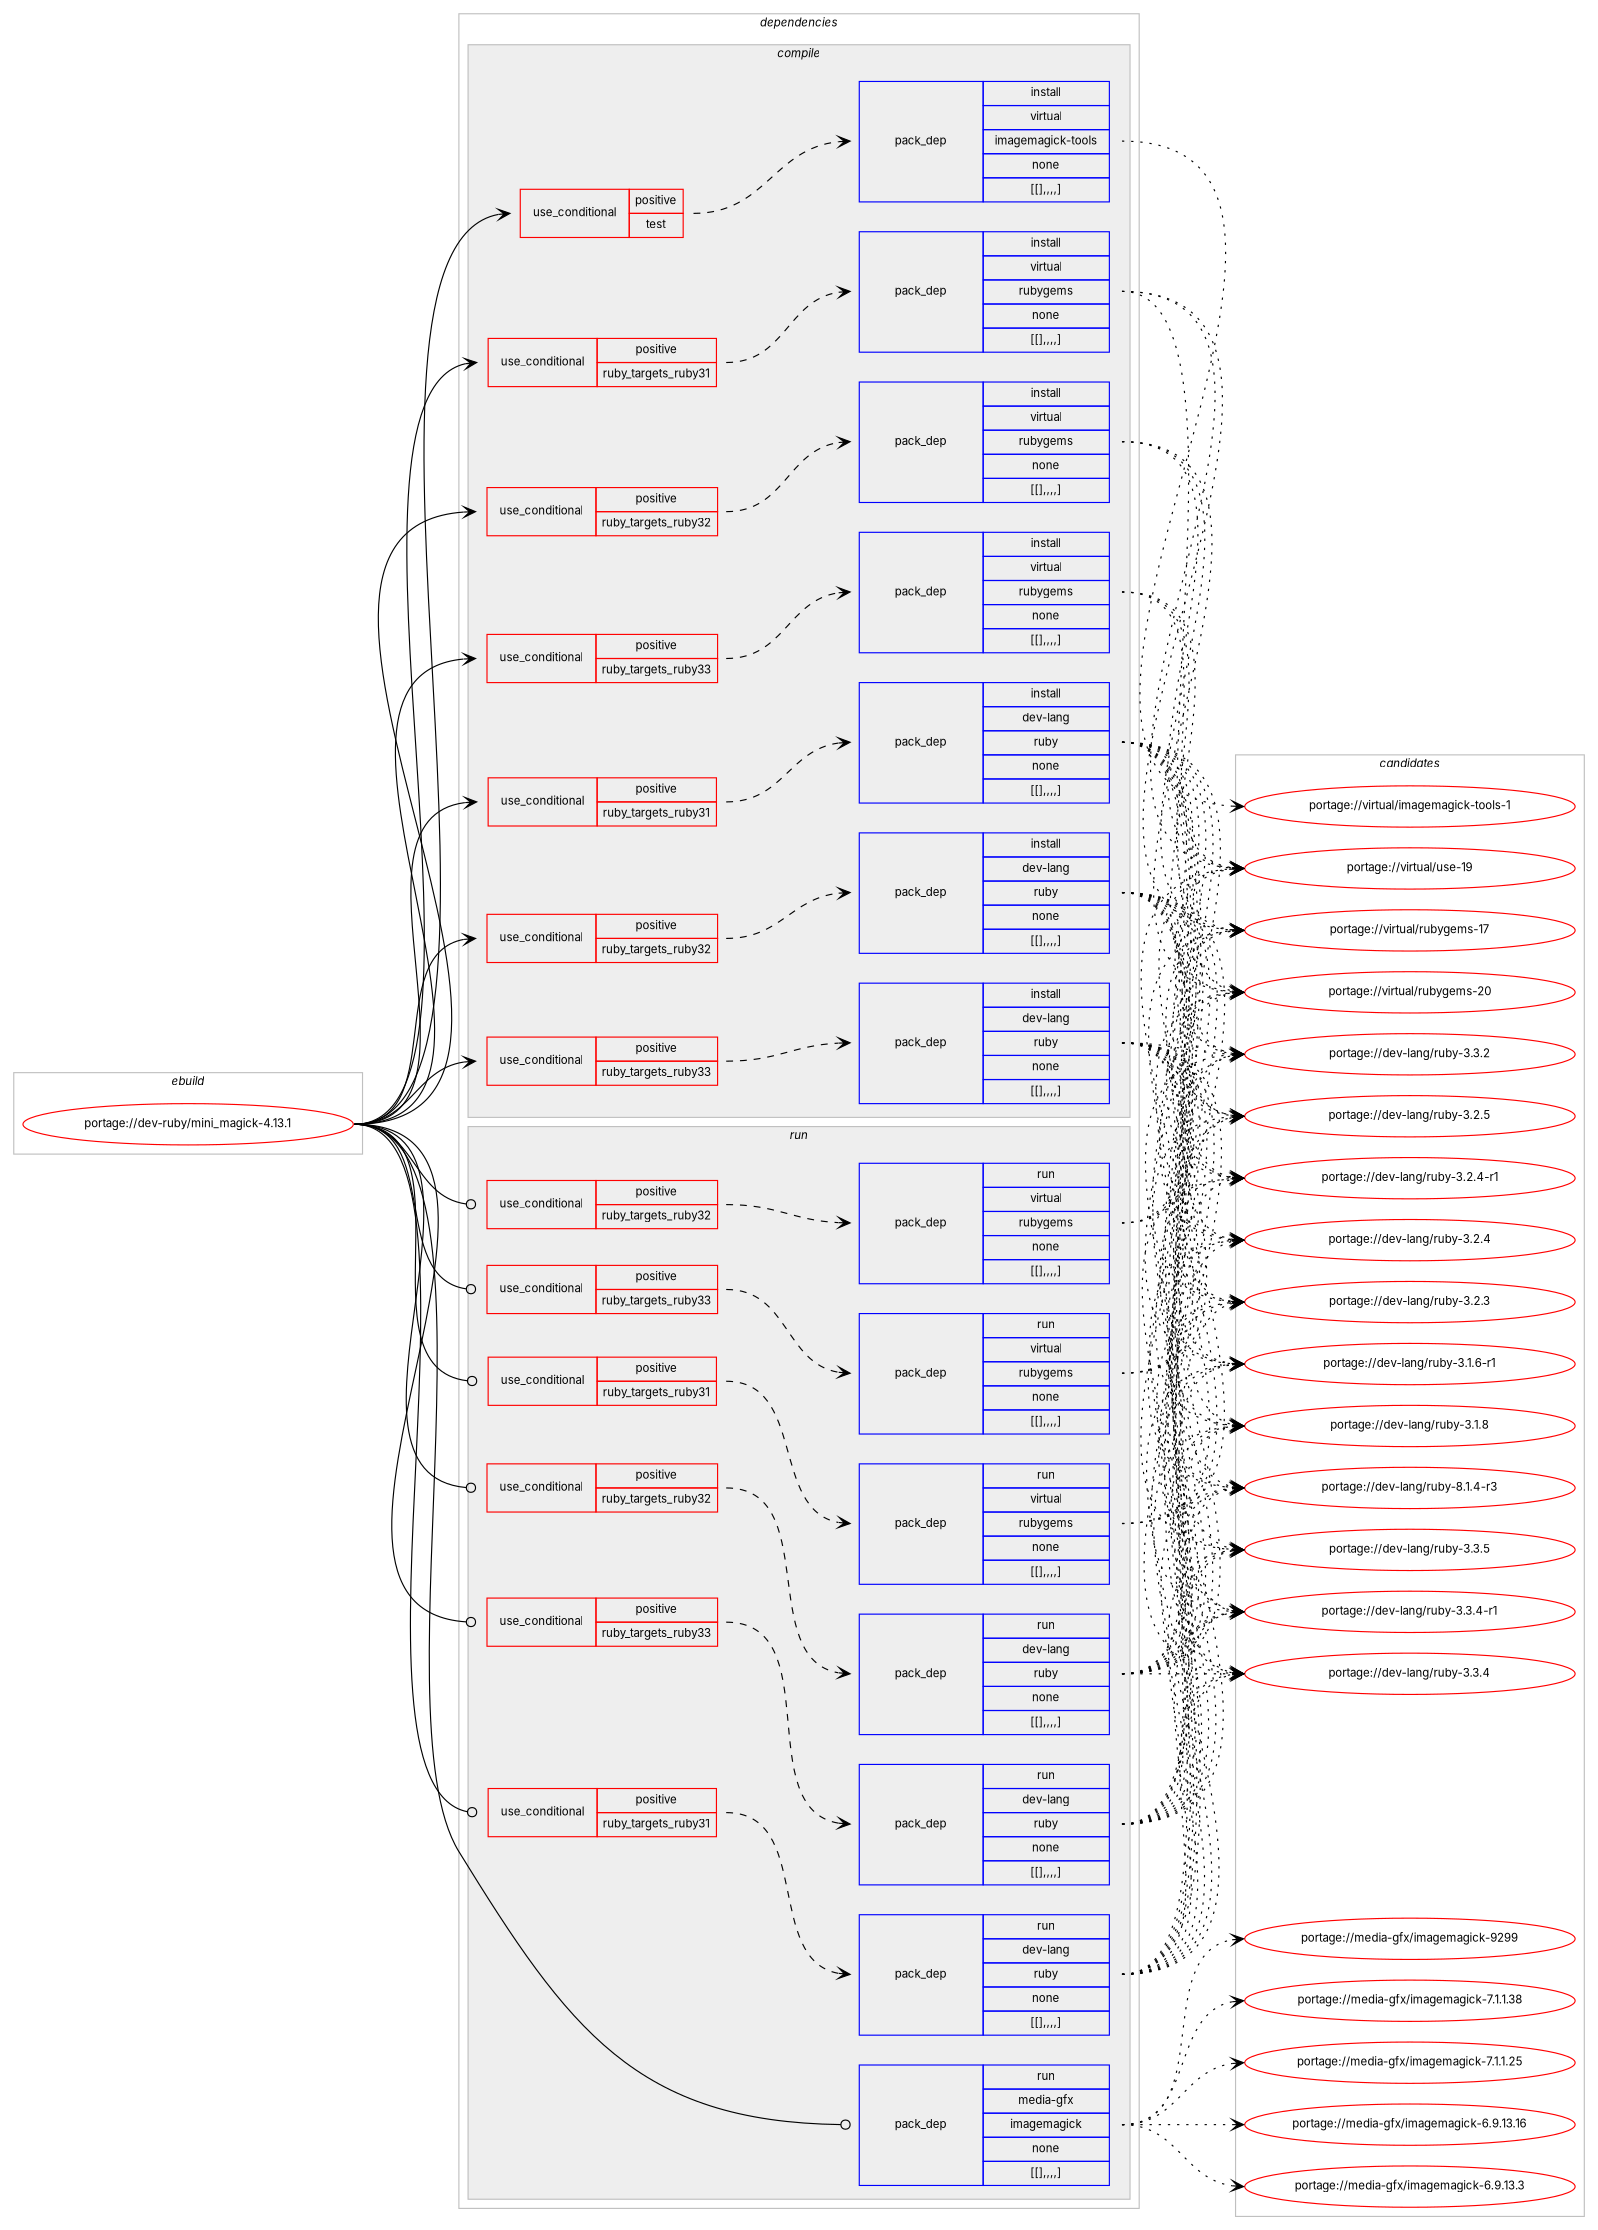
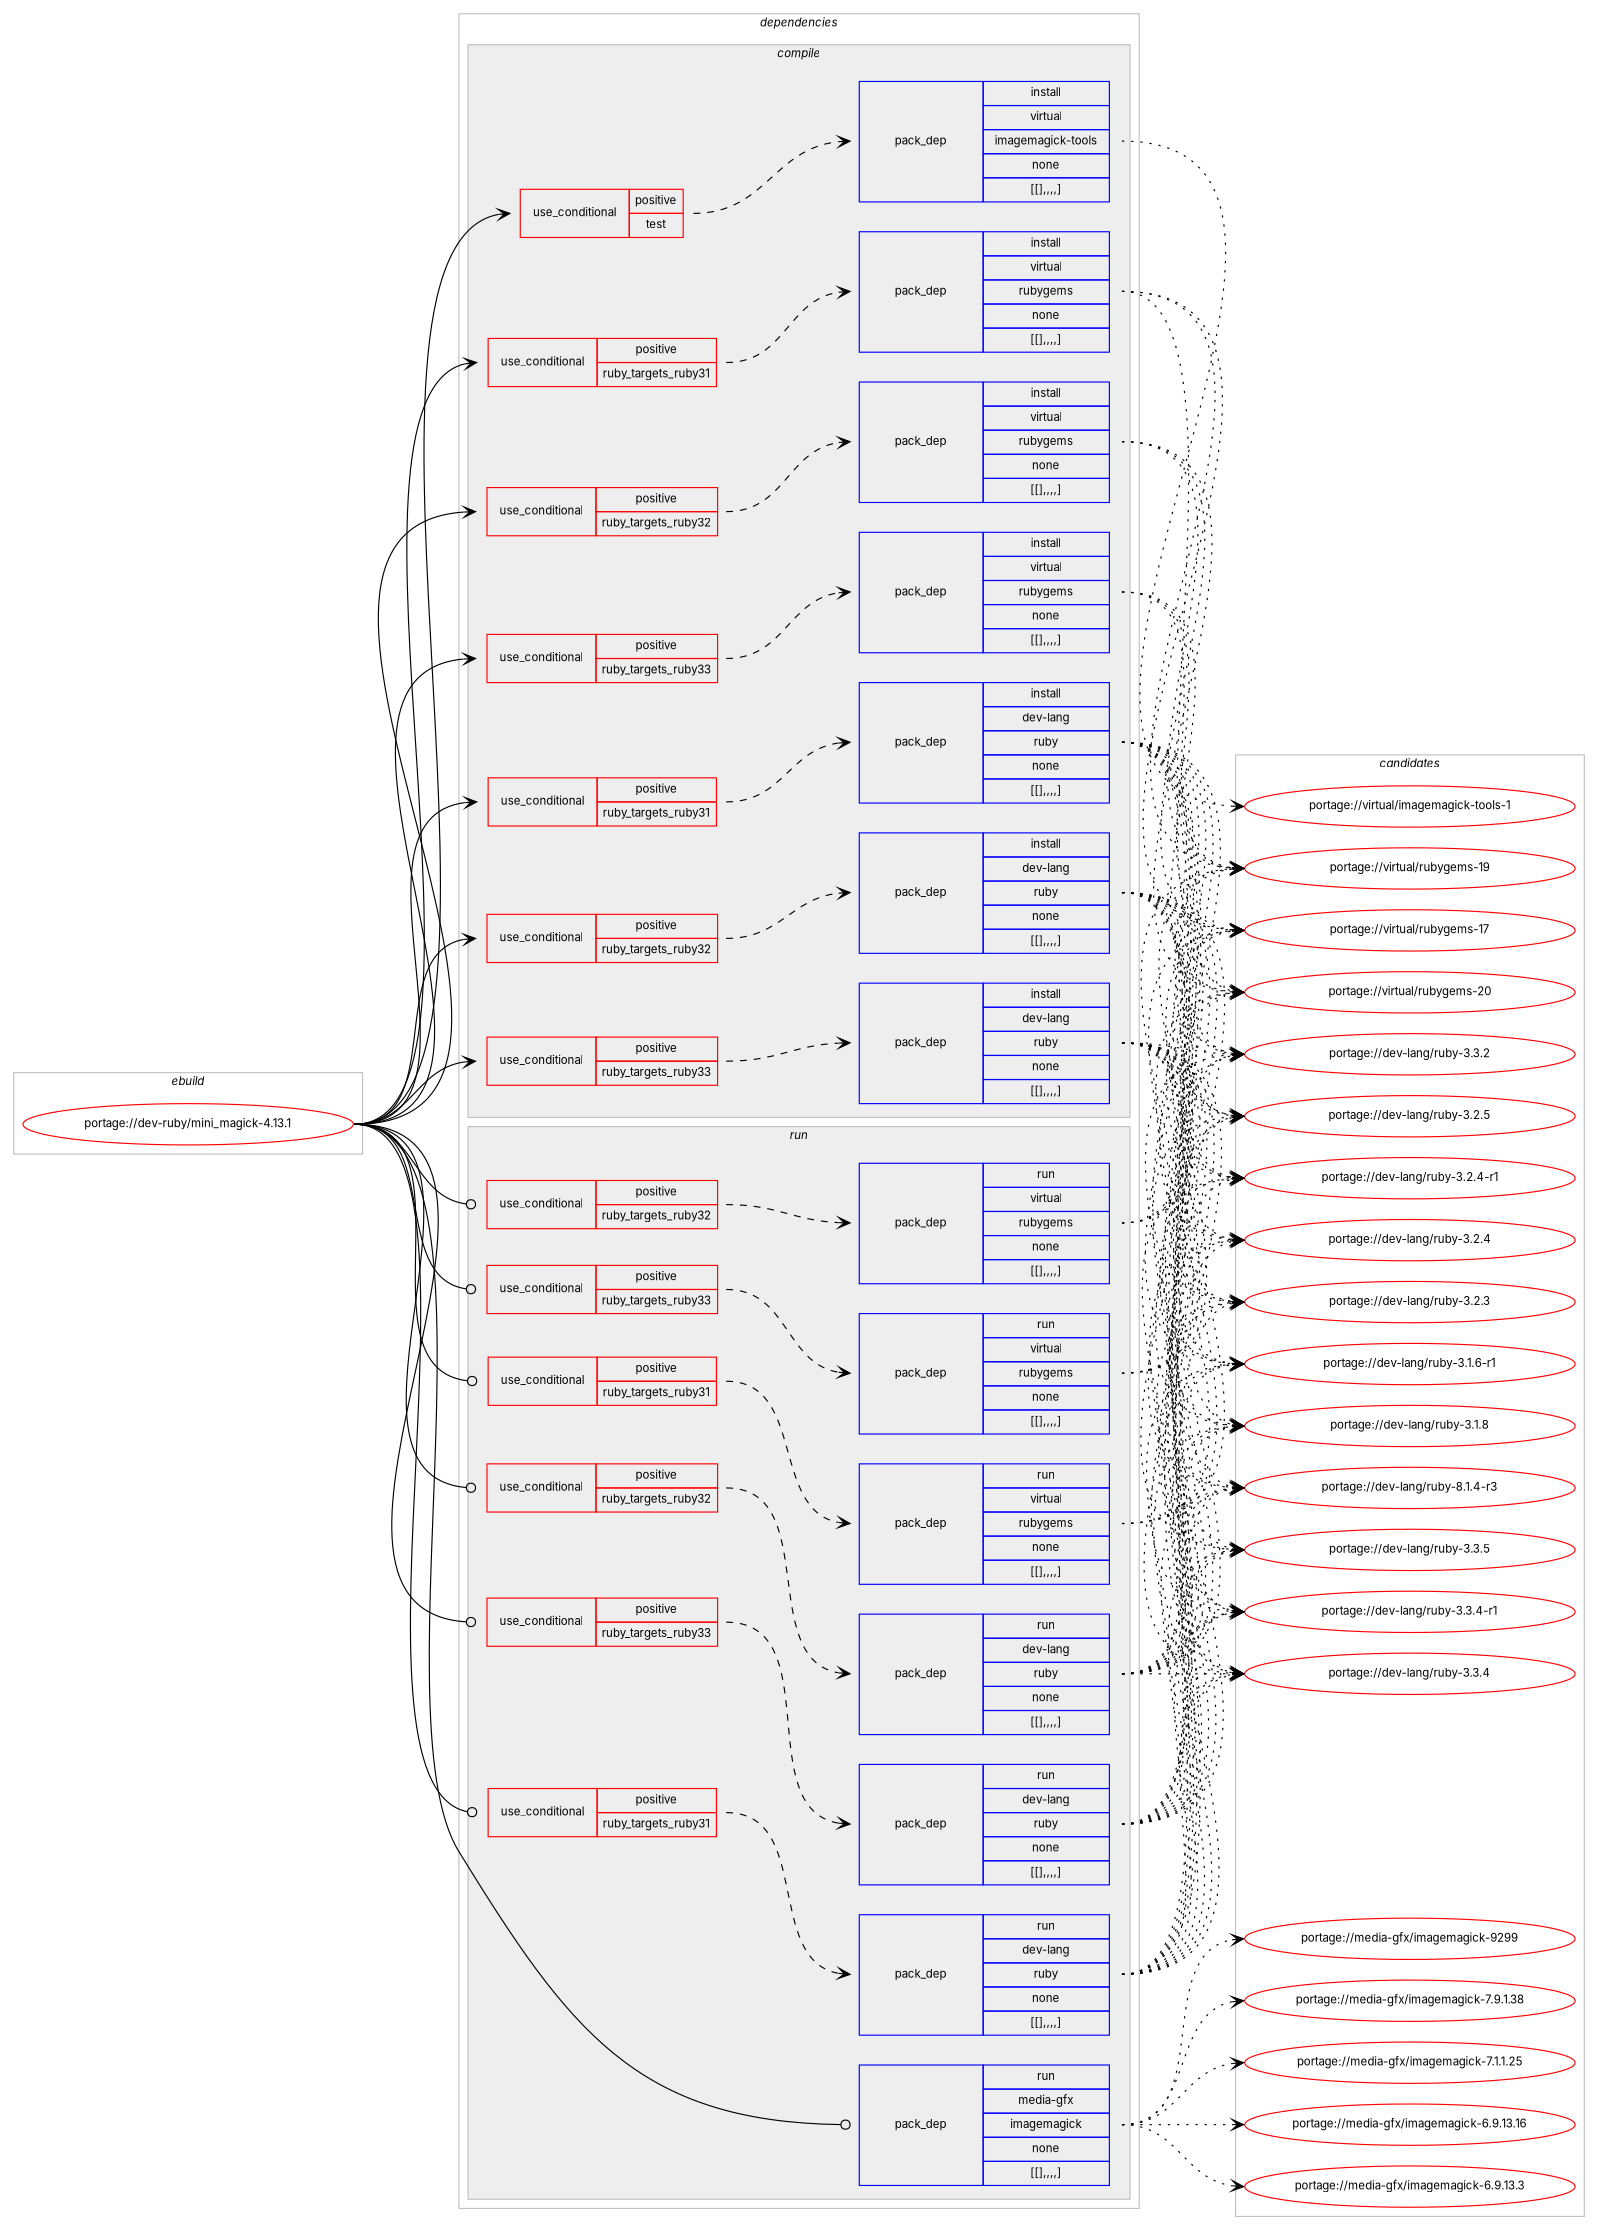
(1410, 868) -> (1410, 868)
(1410, 2001) -> (1410, 2001)
